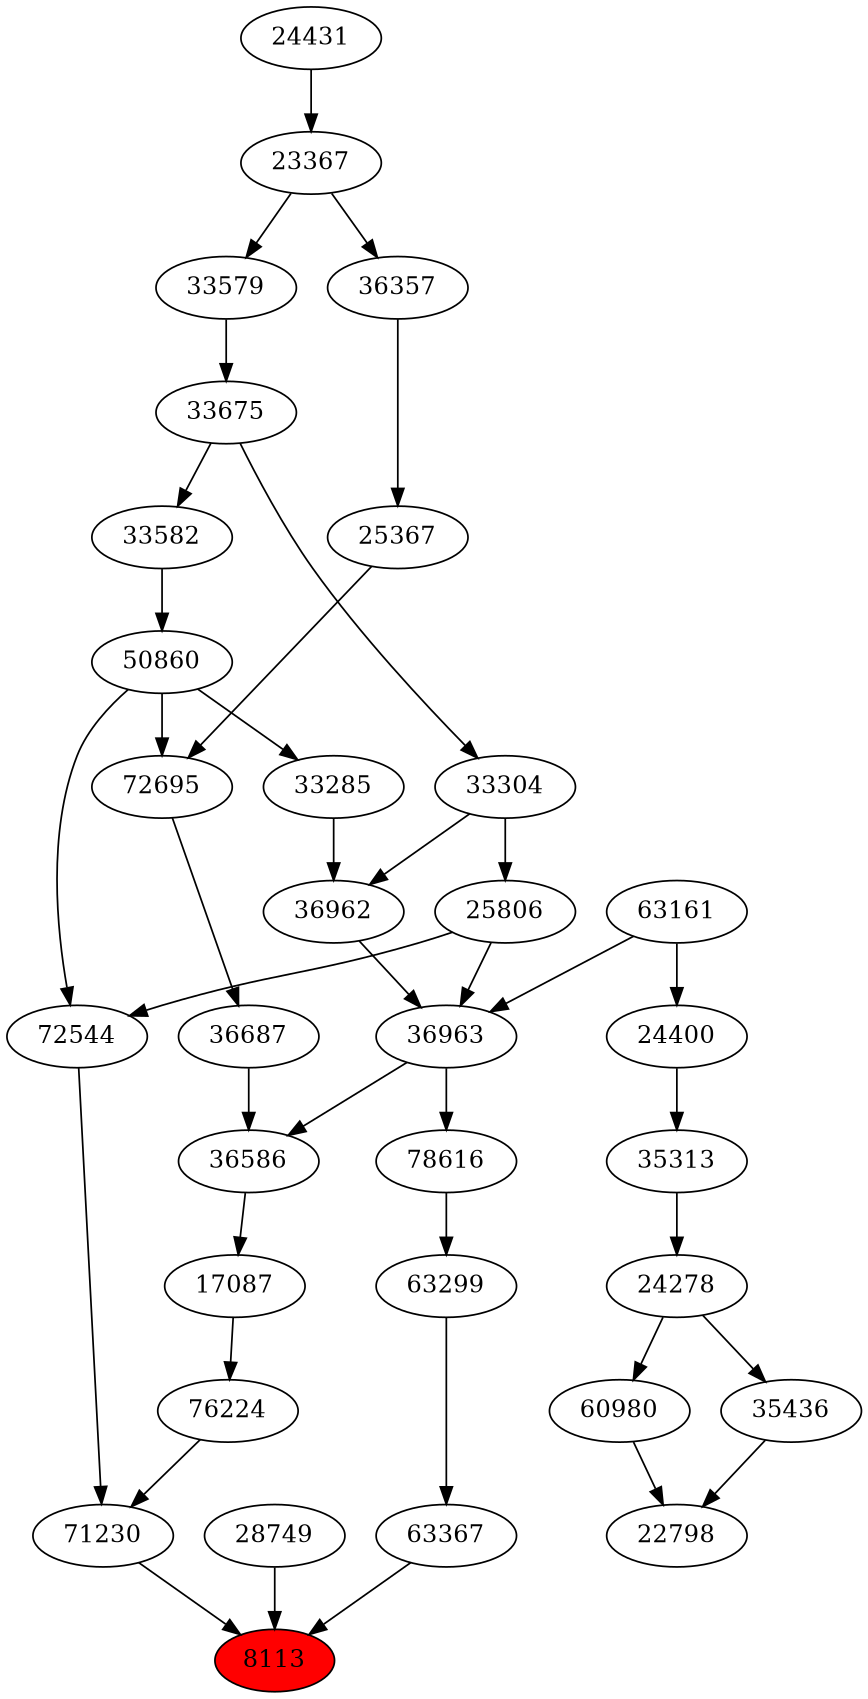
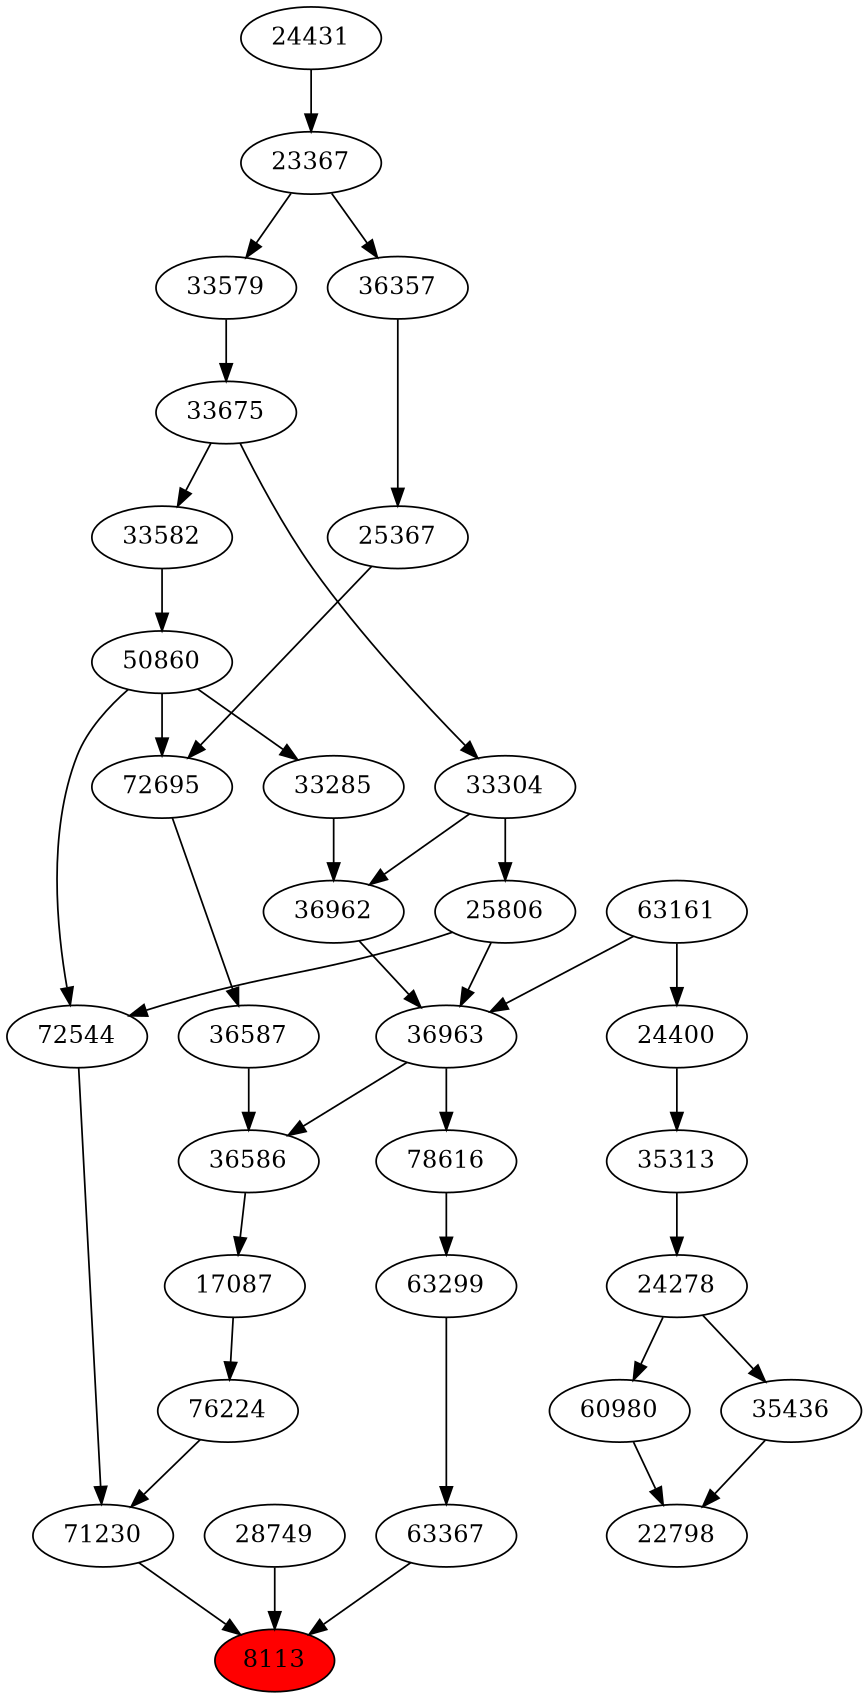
(249, 1037) -> (249, 1037)
